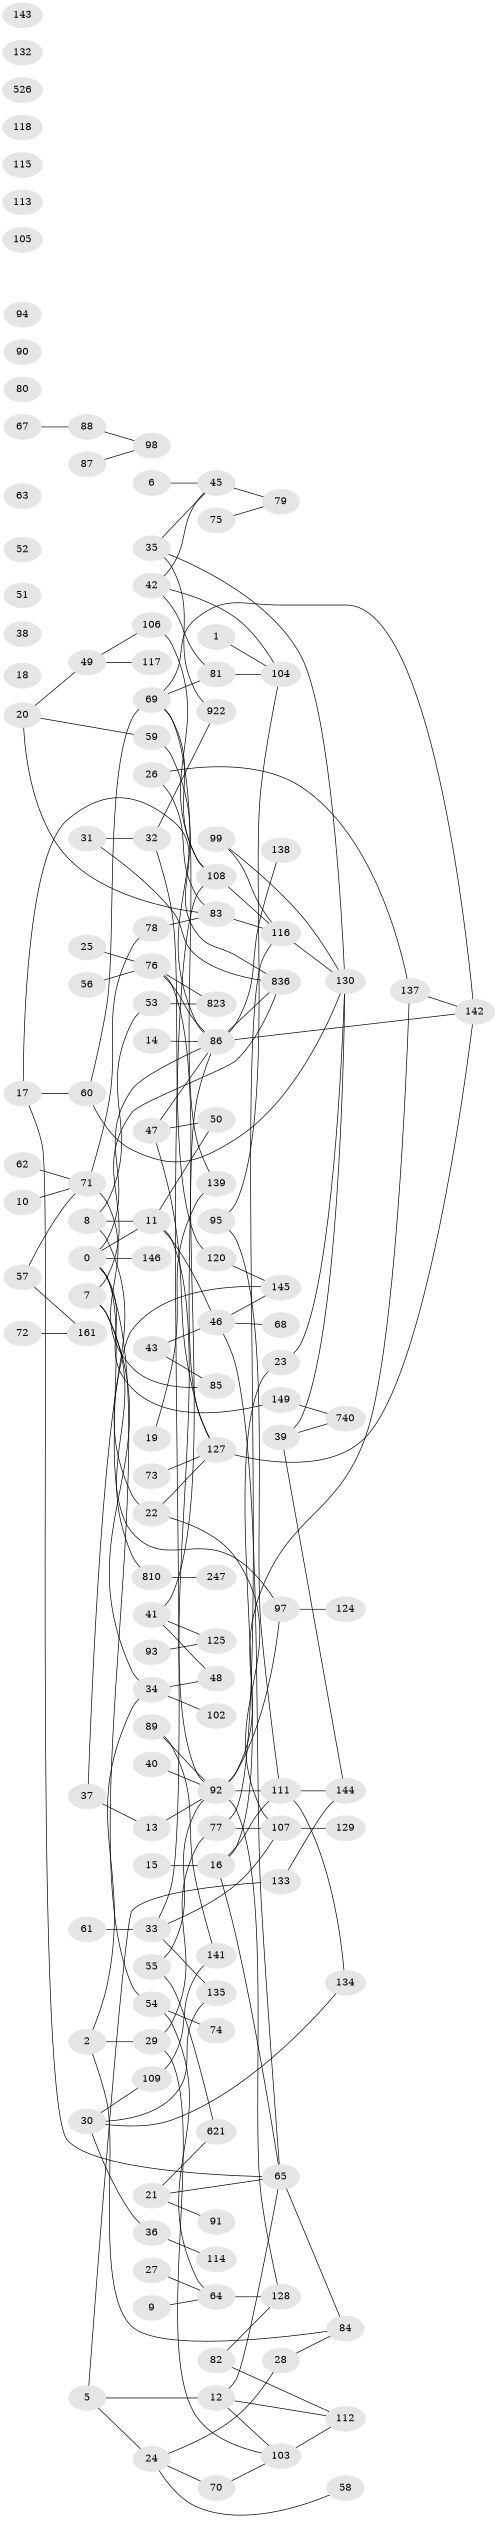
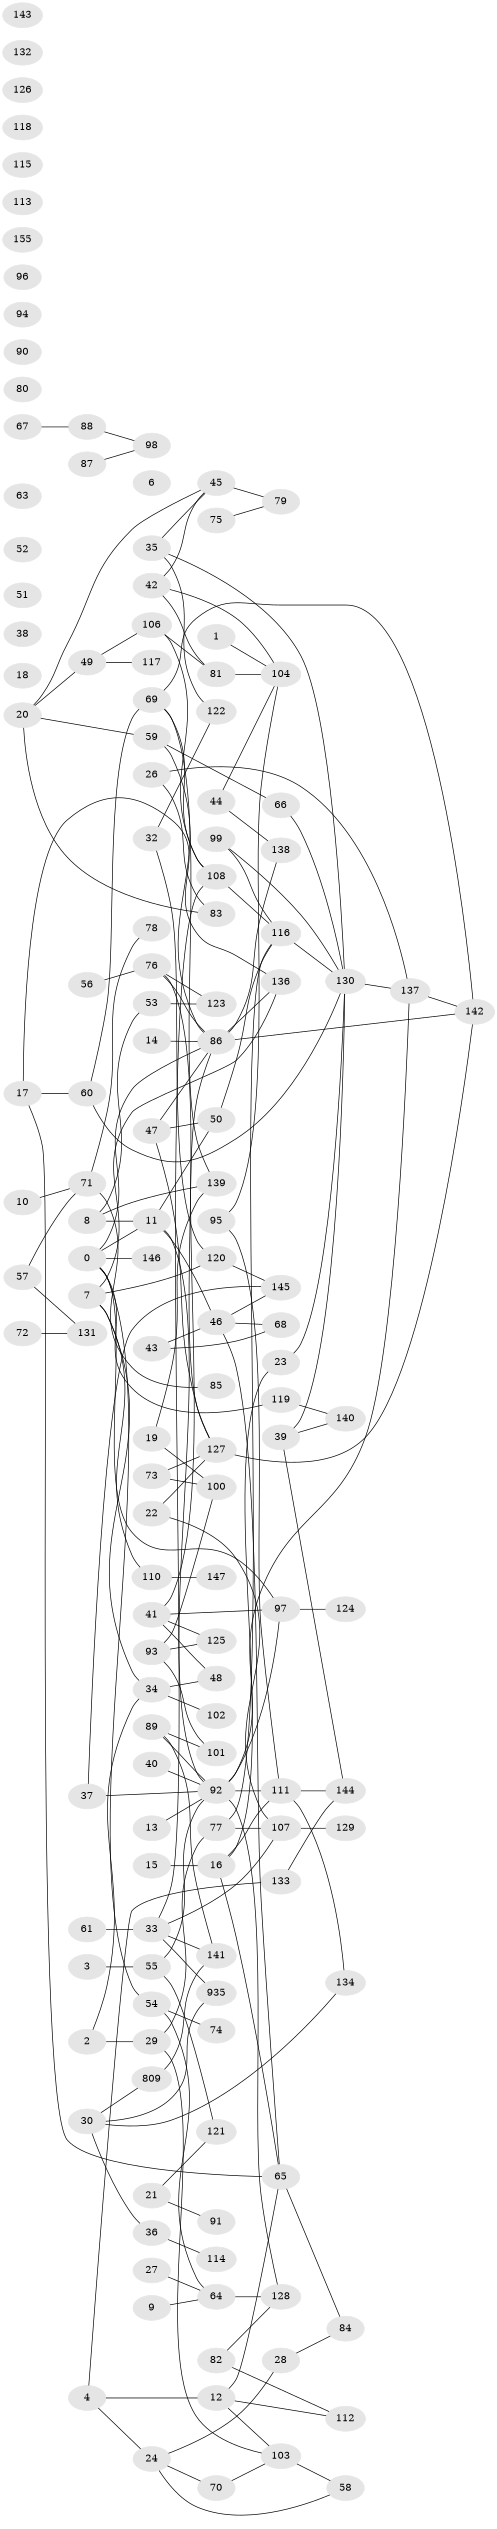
(23, 90) -> (23, 90)
(23, 240) -> (23, 240)
none -> (23, 277)
(184, 483) -> (96, 579)
(181, 688) -> (189, 654)
(216, 712) -> (216, 712)
none -> (216, 802)
none -> (281, 805)
(87, 839) -> none
(184, 921) -> none
(248, 924) -> (244, 1025)
(87, 947) -> none
(281, 982) -> (281, 982)
none -> (378, 986)
(216, 1004) -> (216, 1004)
(23, 1165) -> none
none -> (154, 1282)
(124, 1325) -> (149, 1197)
(87, 1333) -> (87, 1333)
(183, 1367) -> (219, 1344)
(281, 1400) -> (281, 1400)
(346, 1419) -> (346, 1419)
none -> (216, 1487)
(152, 1577) -> (152, 1577)
(216, 1577) -> (216, 1577)
none -> (216, 1612)
none -> (216, 1753)
(120, 1812) -> (152, 1794)
none -> (180, 1941)
none -> (87, 1967)
(216, 1993) -> (216, 1993)
(152, 2079) -> (152, 2079)
(216, 2132) -> (216, 2132)
(216, 2186) -> none
(115, 2290) -> none
(87, 2398) -> (87, 2398)
(313, 2437) -> (314, 2472)
